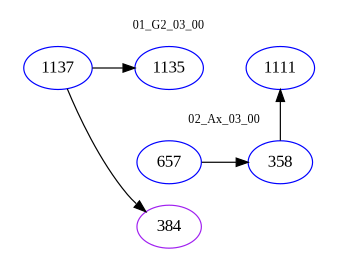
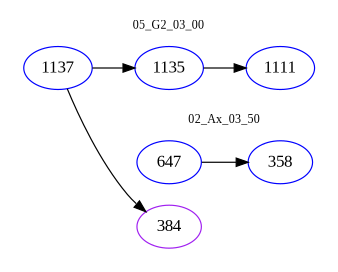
(169, 26) -> (169, 26)
(225, 120) -> (225, 120)
(280, 121) -> (219, 68)
(169, 162) -> (169, 162)
